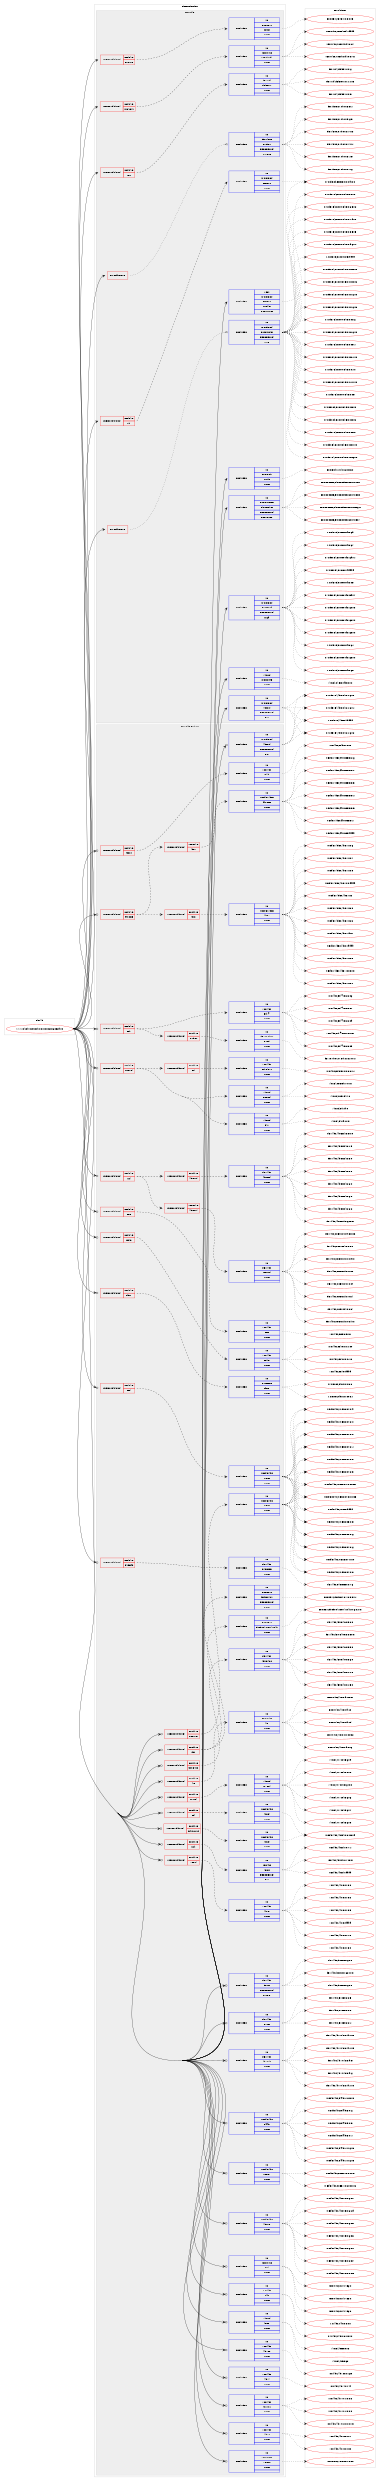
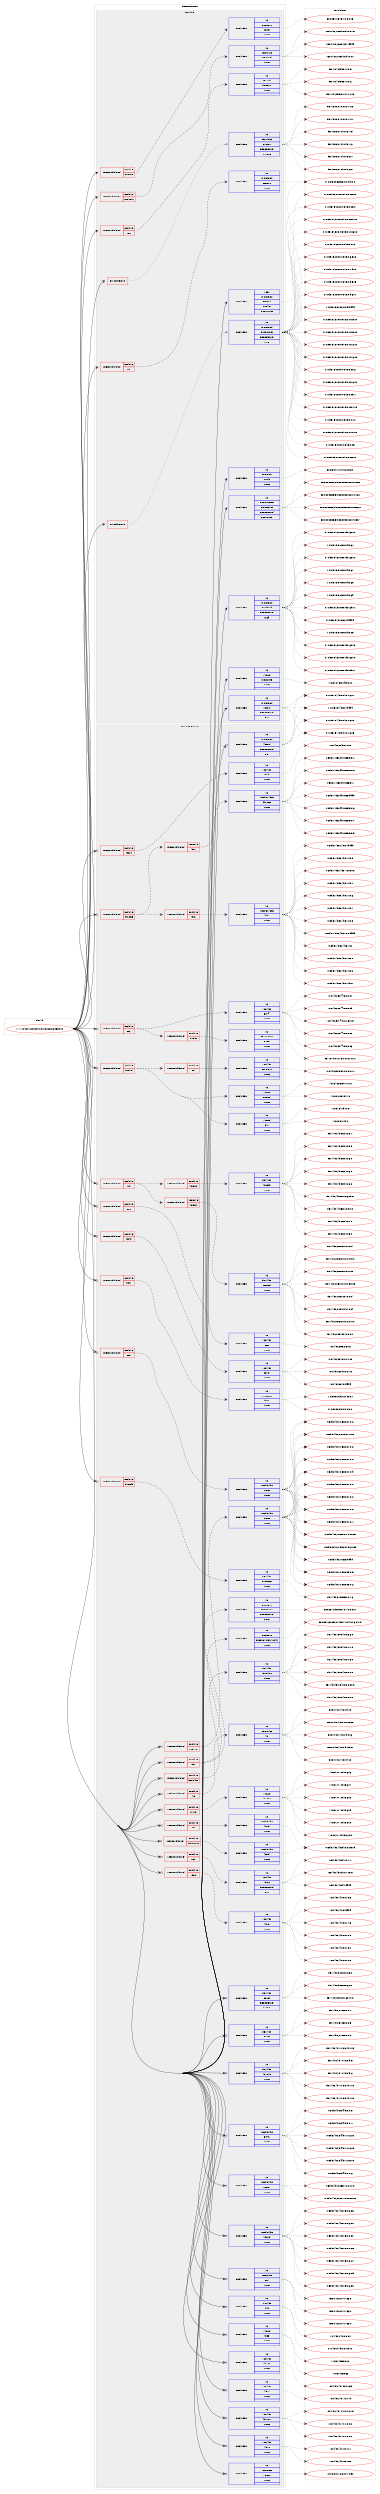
none -> (340, 1134)
